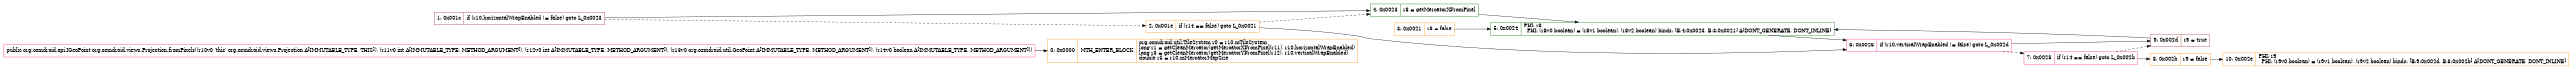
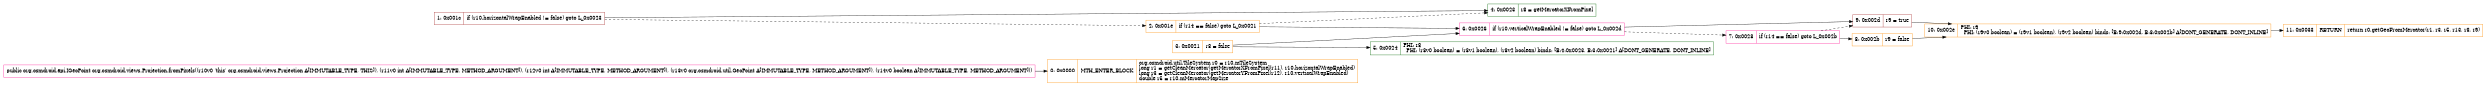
(1527, 18) -> none
none -> (2383, 30)
(1994, 32) -> (1930, 23)
(1806, 38) -> (1344, 39)
